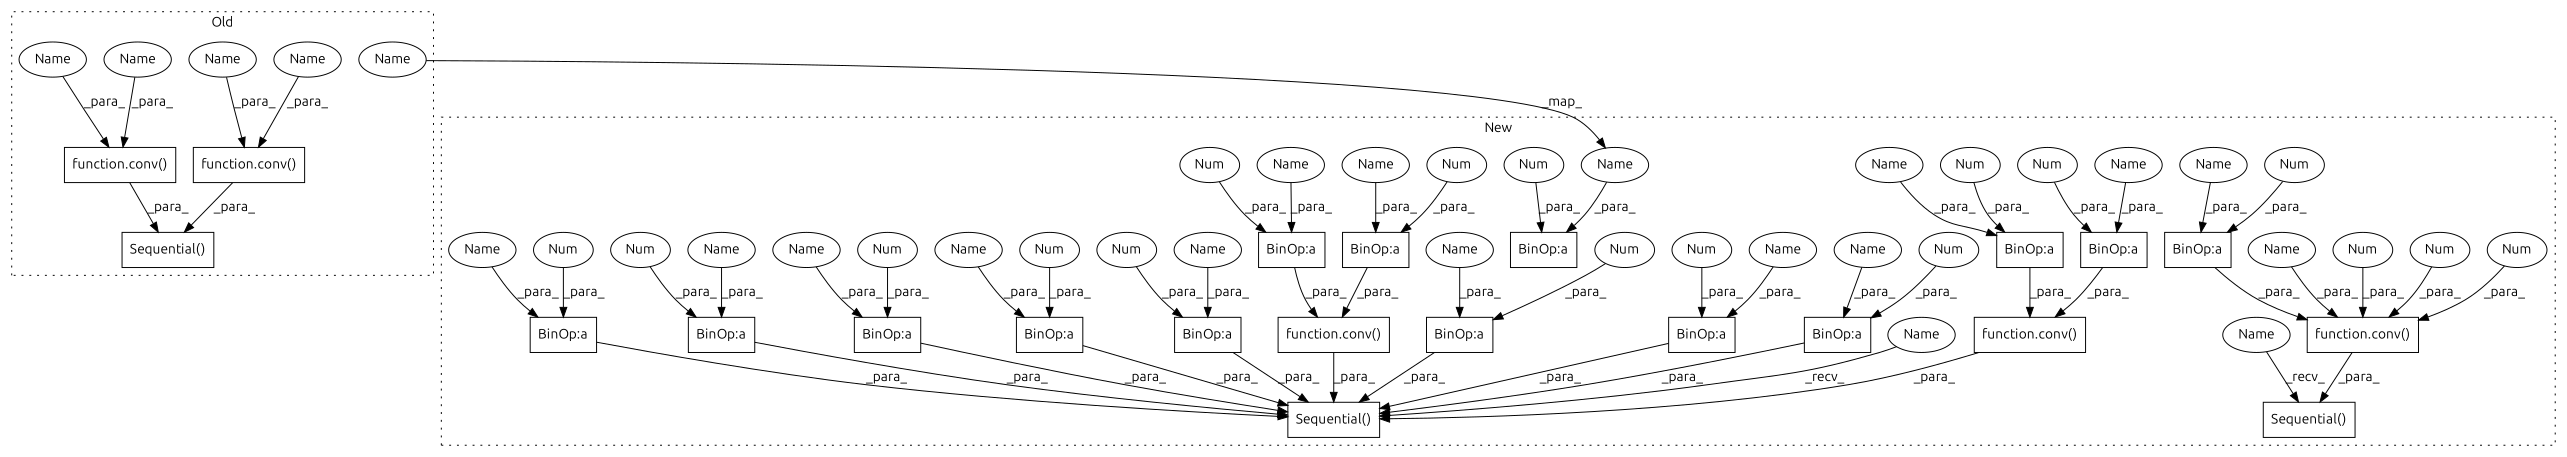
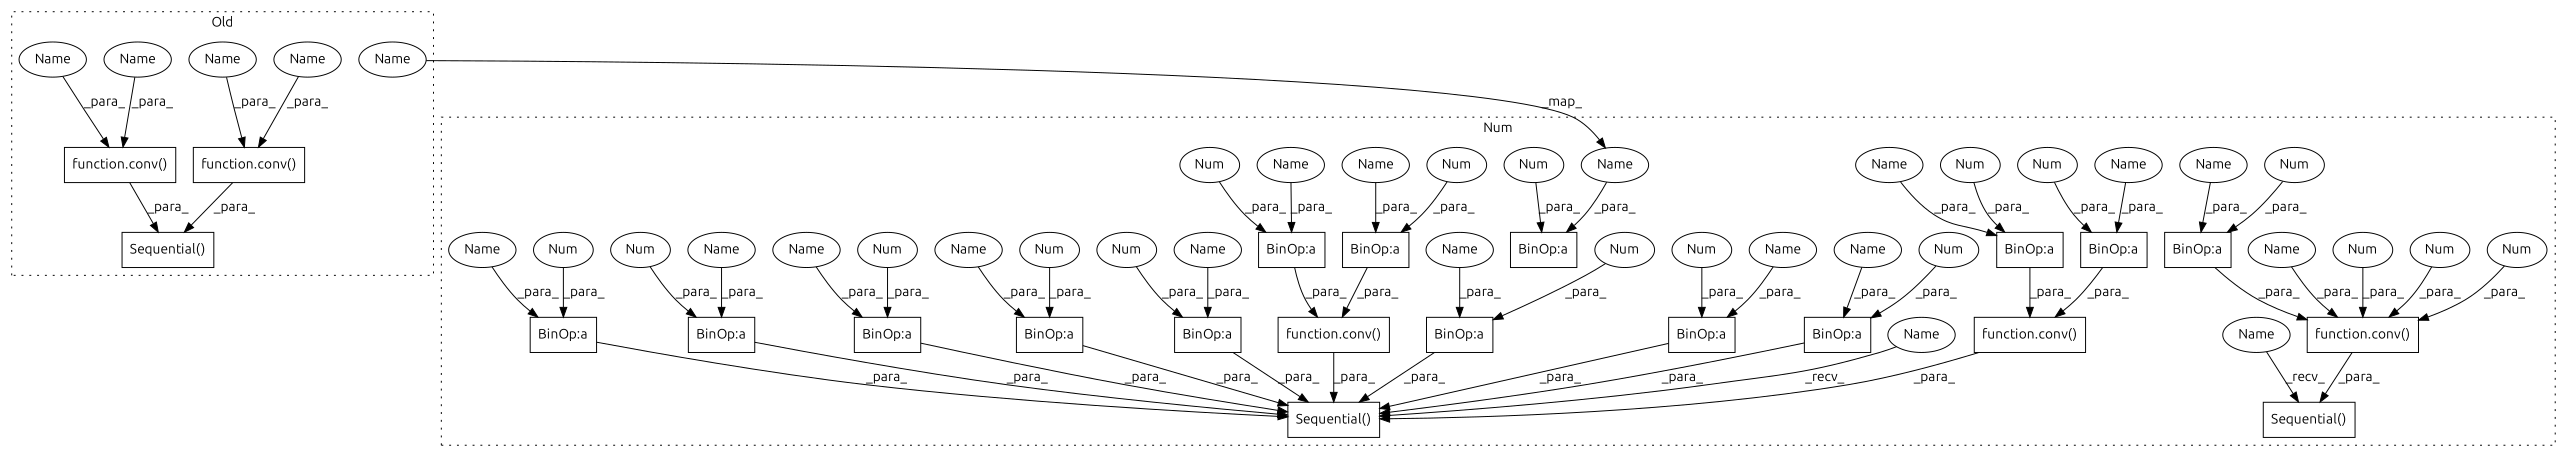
(1498, 128) -> (1498, 128)
